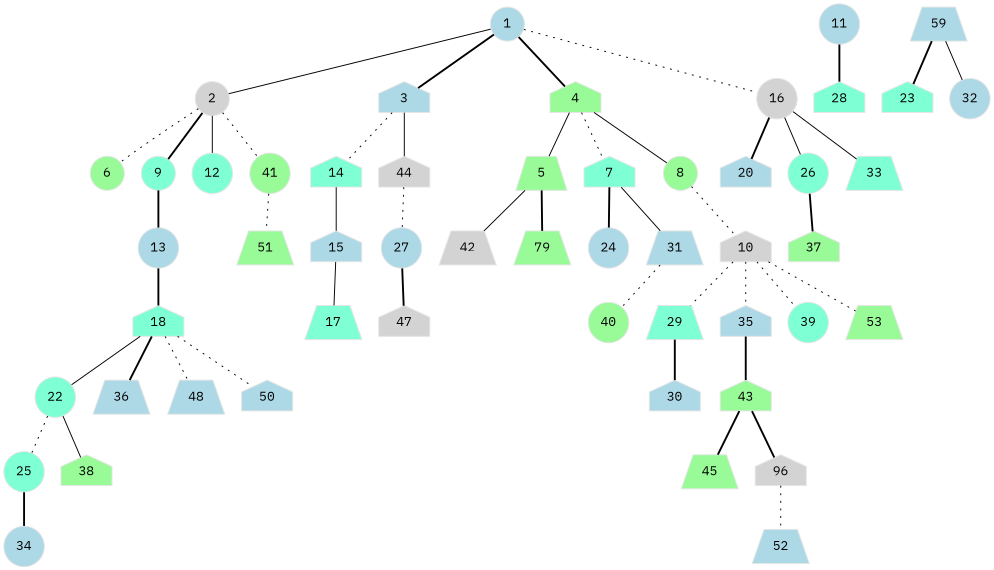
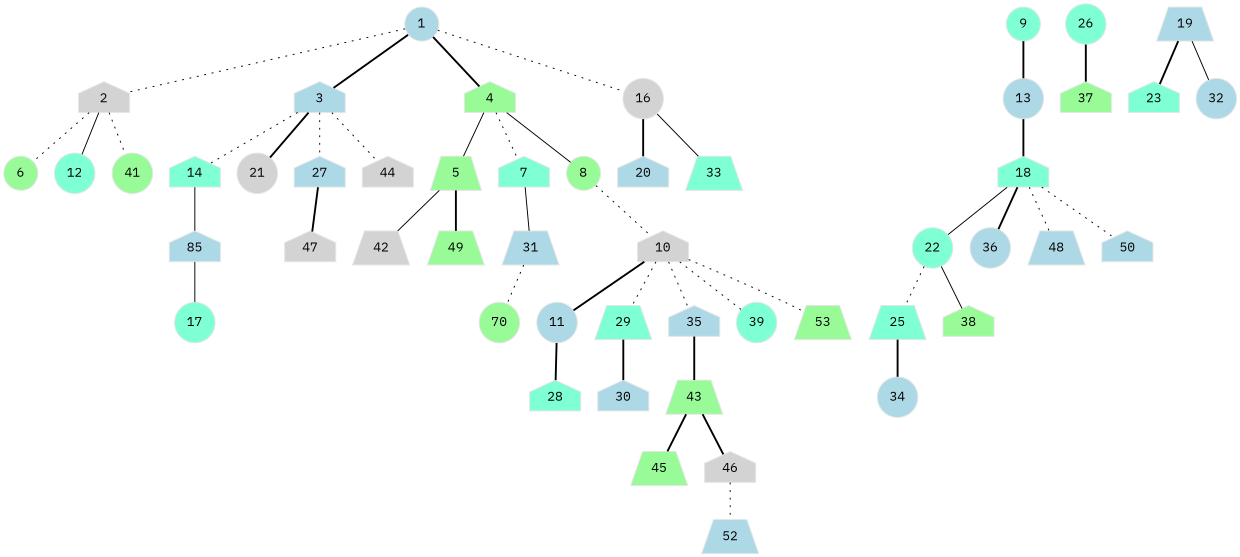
(939, 24) -> (1185, 24)
(360, 61) -> (266, 61)
(212, 99) -> (104, 99)
(404, 134) -> (354, 137)
(185, 136) -> none
(793, 136) -> none
none -> (257, 173)
(403, 207) -> (320, 134)
(265, 248) -> none
(336, 248) -> (195, 248)
(401, 248) -> (320, 173)
(542, 248) -> (456, 248)
(609, 248) -> none
none -> (609, 286)
(333, 323) -> (195, 323)
(609, 323) -> (499, 323)
(121, 397) -> (990, 248)
(746, 397) -> (694, 397)
(24, 472) -> (898, 323)
(781, 472) -> (730, 469)
